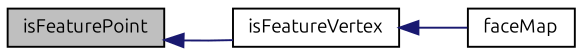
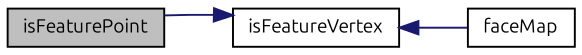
(208, 41) -> (189, 15)
